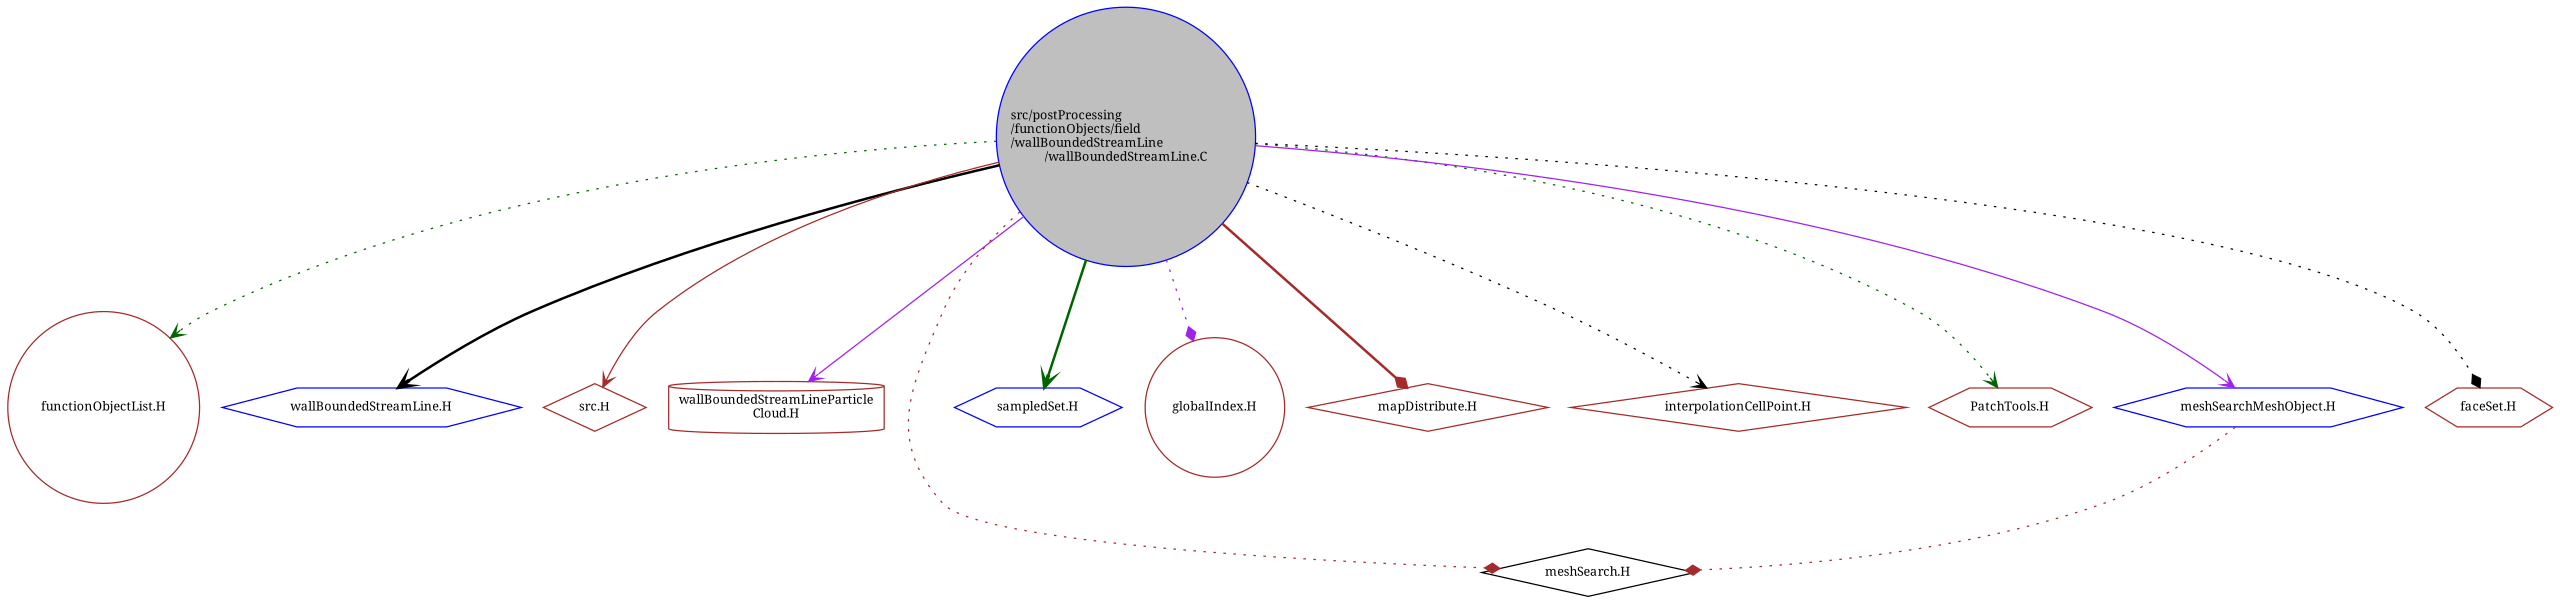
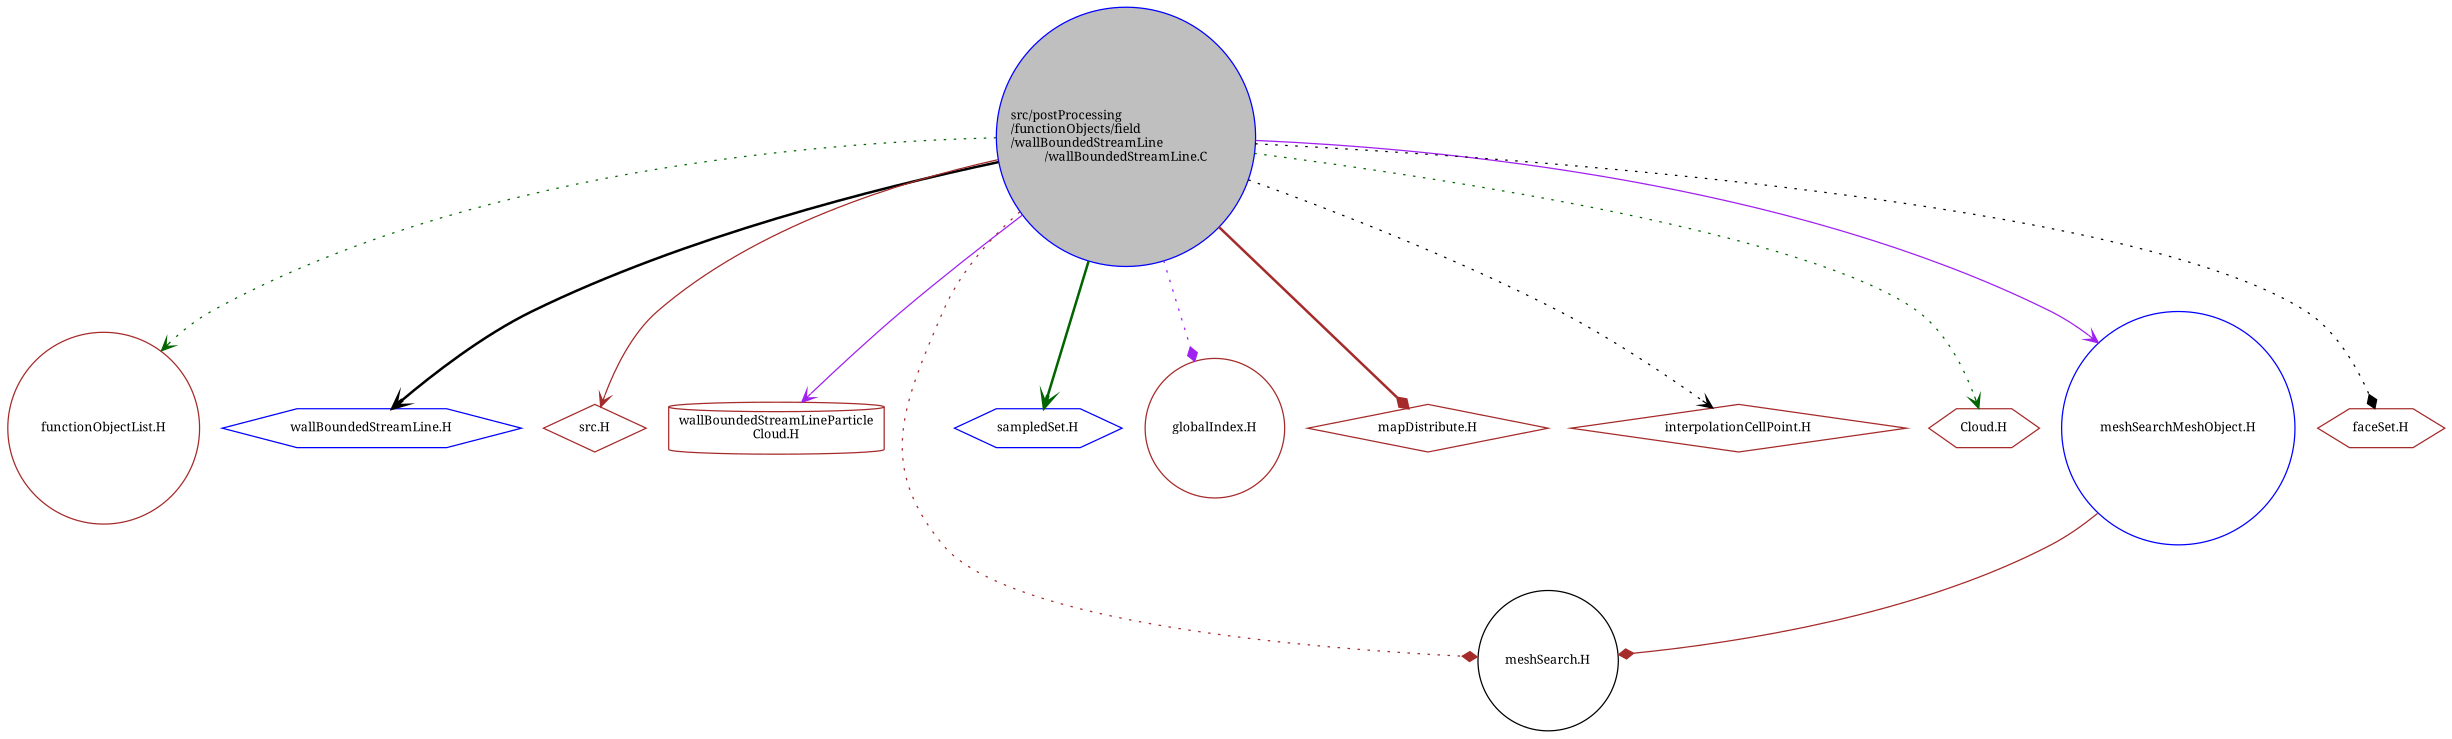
(2010, 407) -> (1984, 428)
(2259, 407) -> (2178, 428)
(1980, 537) -> (1875, 610)
(1588, 573) -> (1548, 661)
